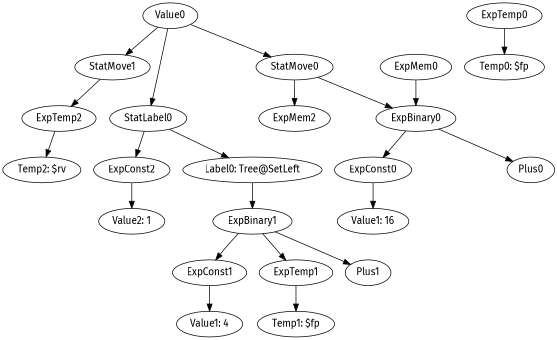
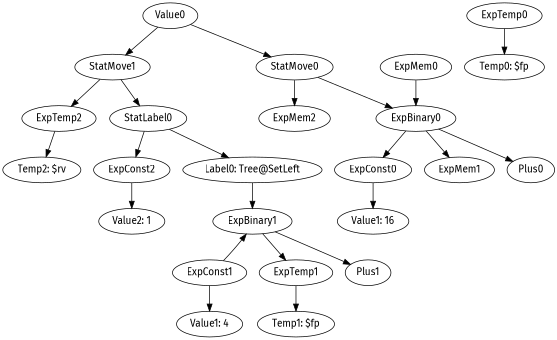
(160, 64) -> (128, 90)
none -> (459, 170)
(229, 244) -> (233, 251)
